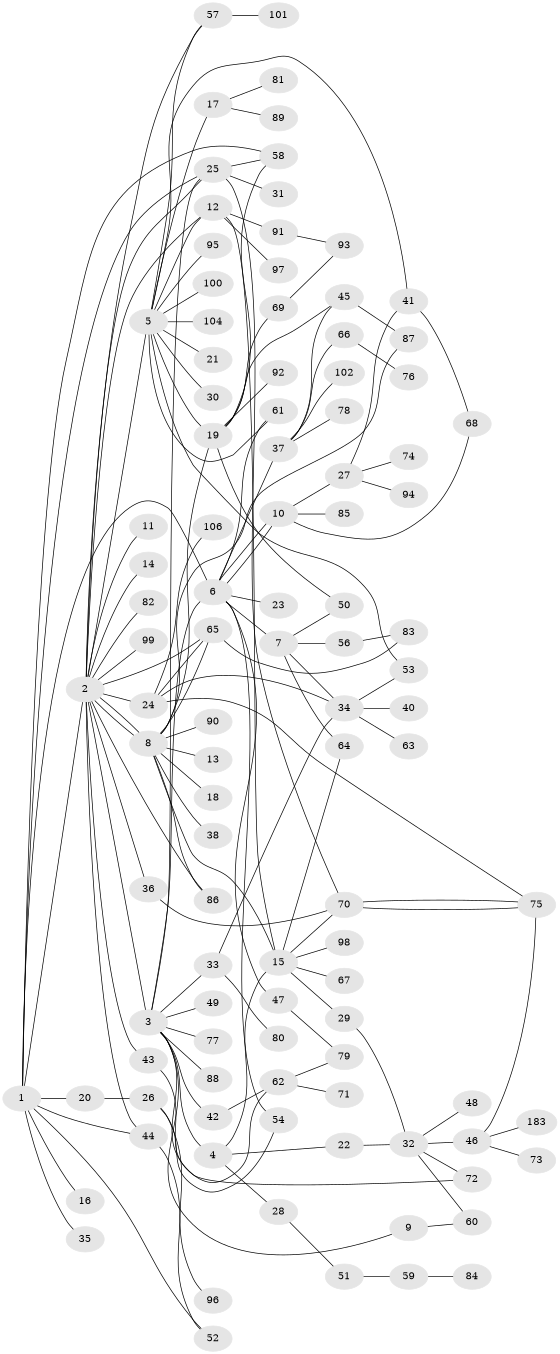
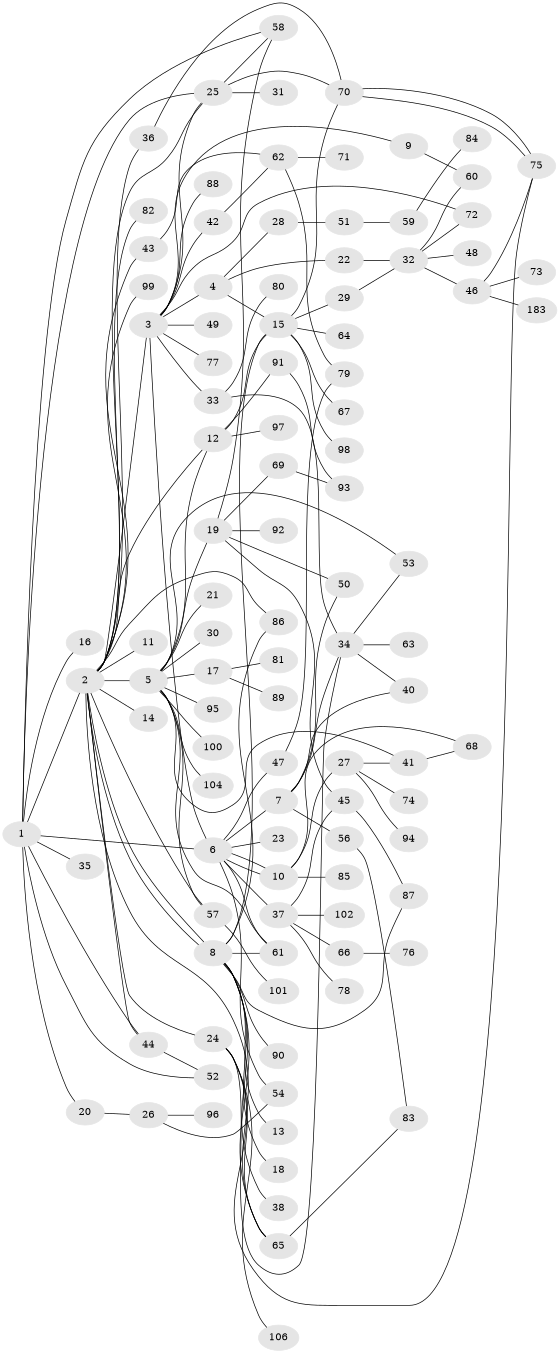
(188, 593) -> (251, 953)
(305, 698) -> (322, 724)
